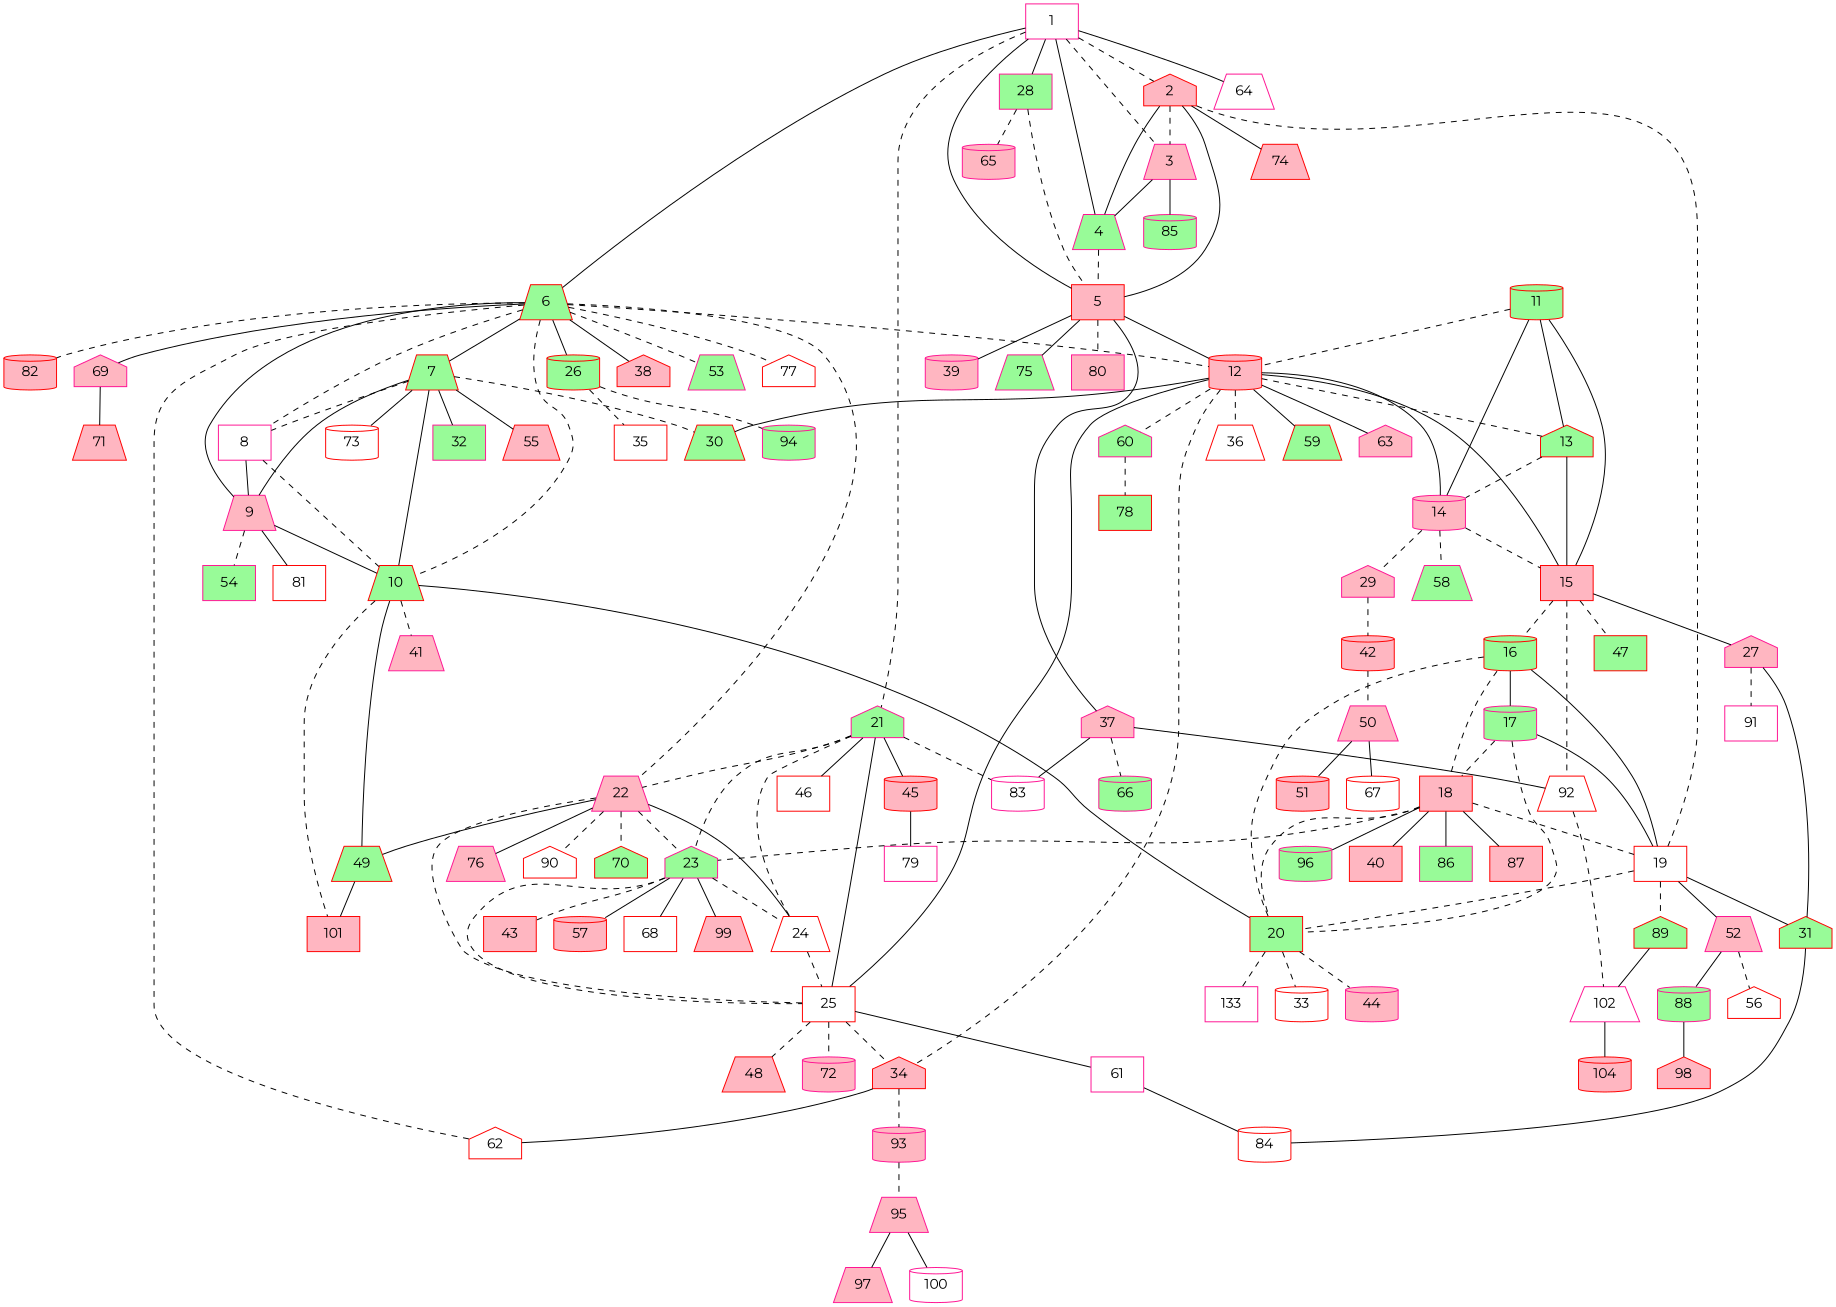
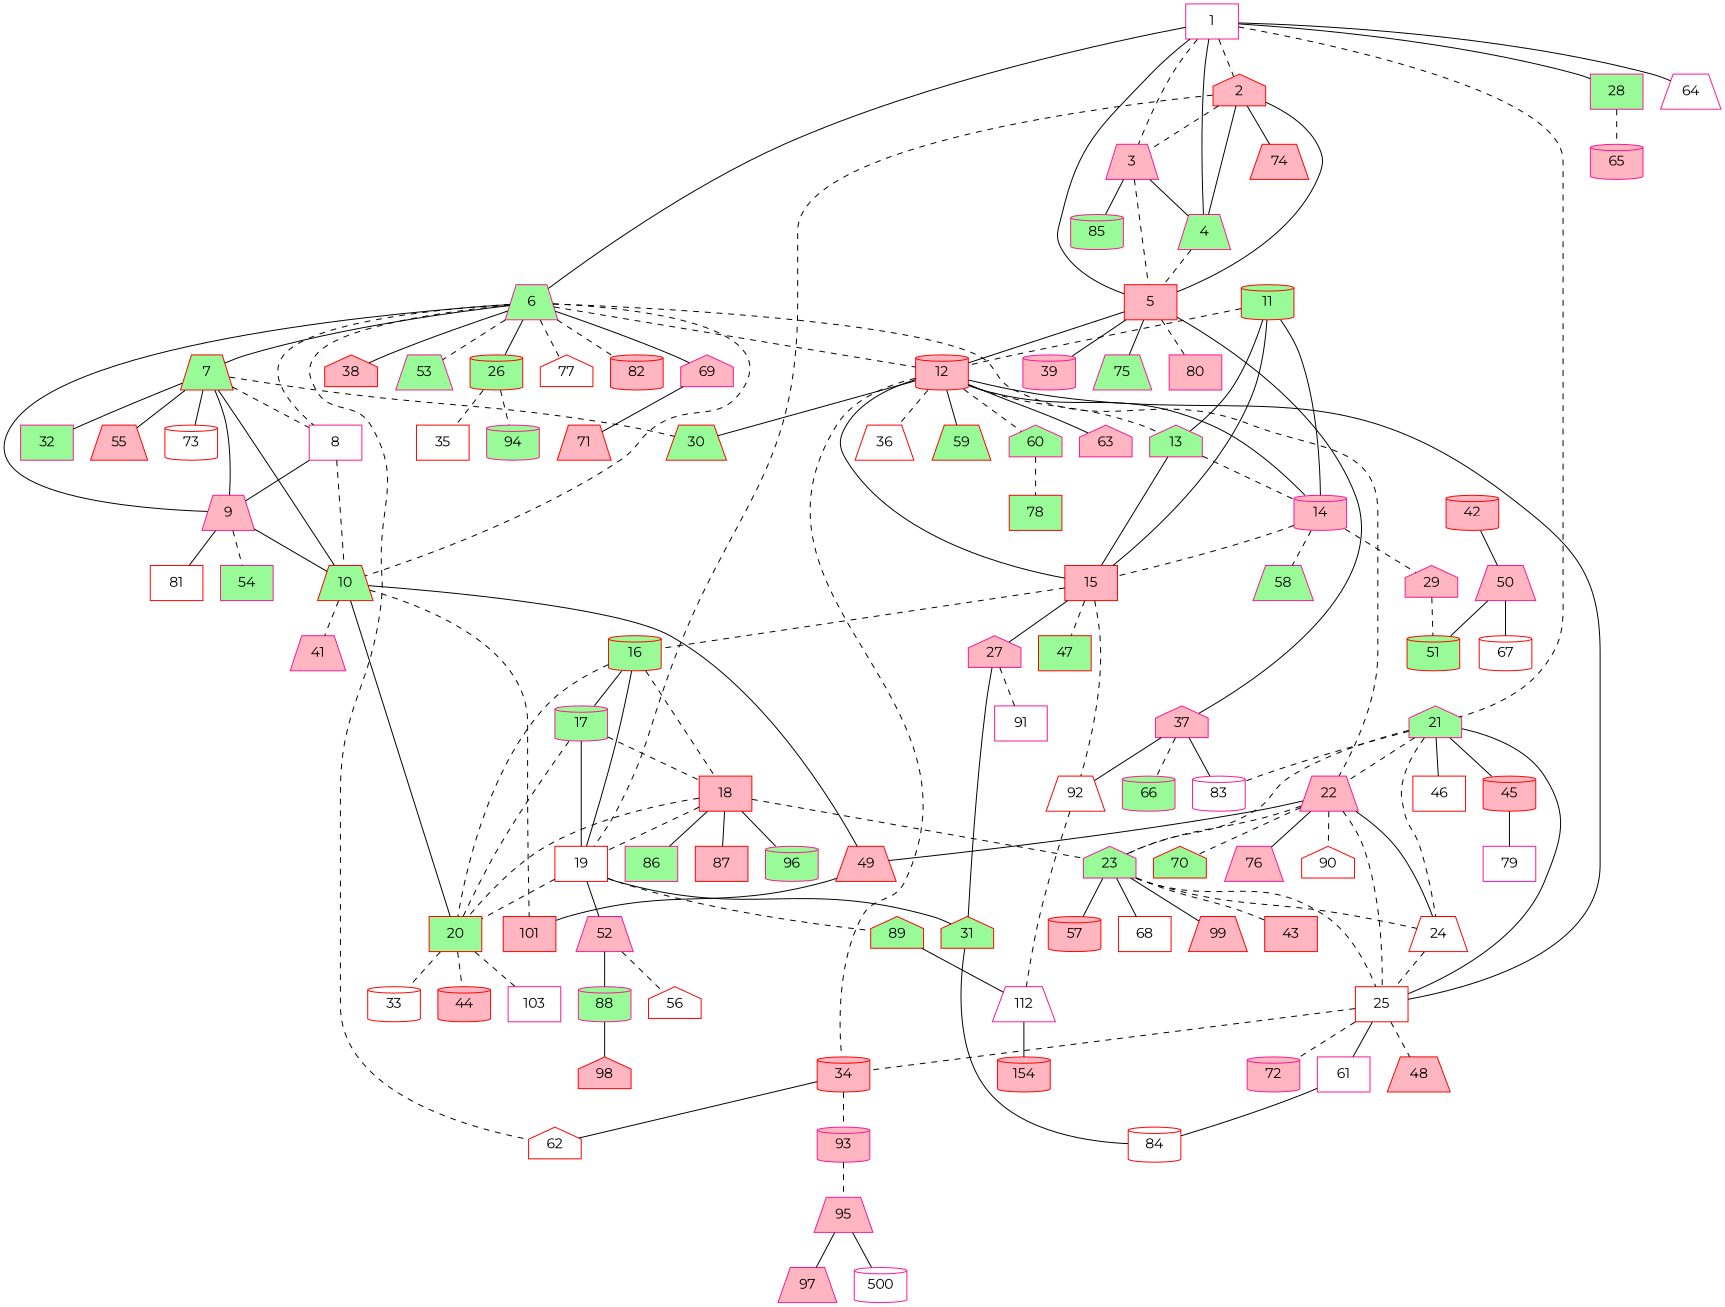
(1047, 200) -> (1141, 232)
(546, 302) -> (532, 302)
(1567, 443) -> (1176, 443)
(1368, 617) -> (1432, 617)
(1368, 693) -> (1489, 548)
(1303, 794) -> (1433, 653)
(362, 864) -> (866, 864)
(1376, 864) -> none
(1231, 1004) -> (534, 1004)
(1372, 1004) -> (464, 1004)
(1605, 1004) -> (1024, 1004)
(899, 1074) -> (844, 1074)
(1605, 1074) -> (1024, 1074)
(936, 1285) -> (881, 1285)
